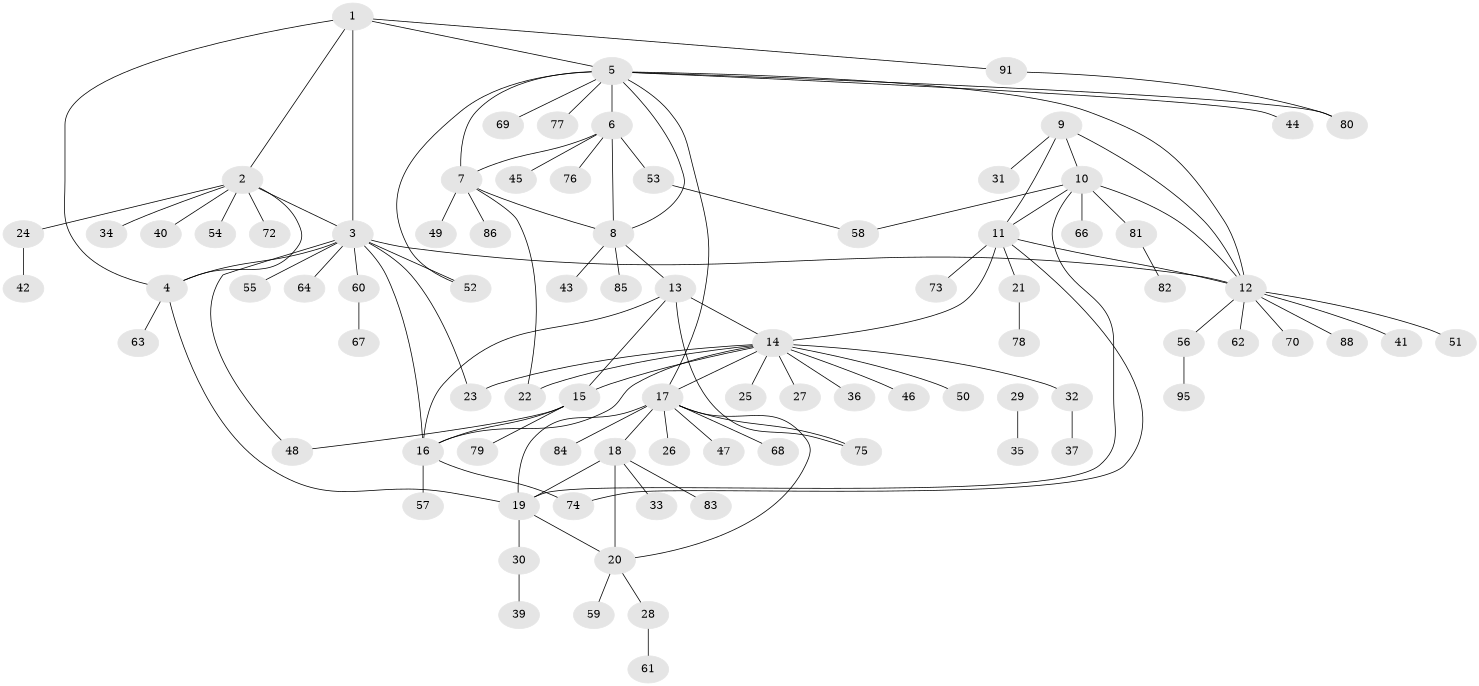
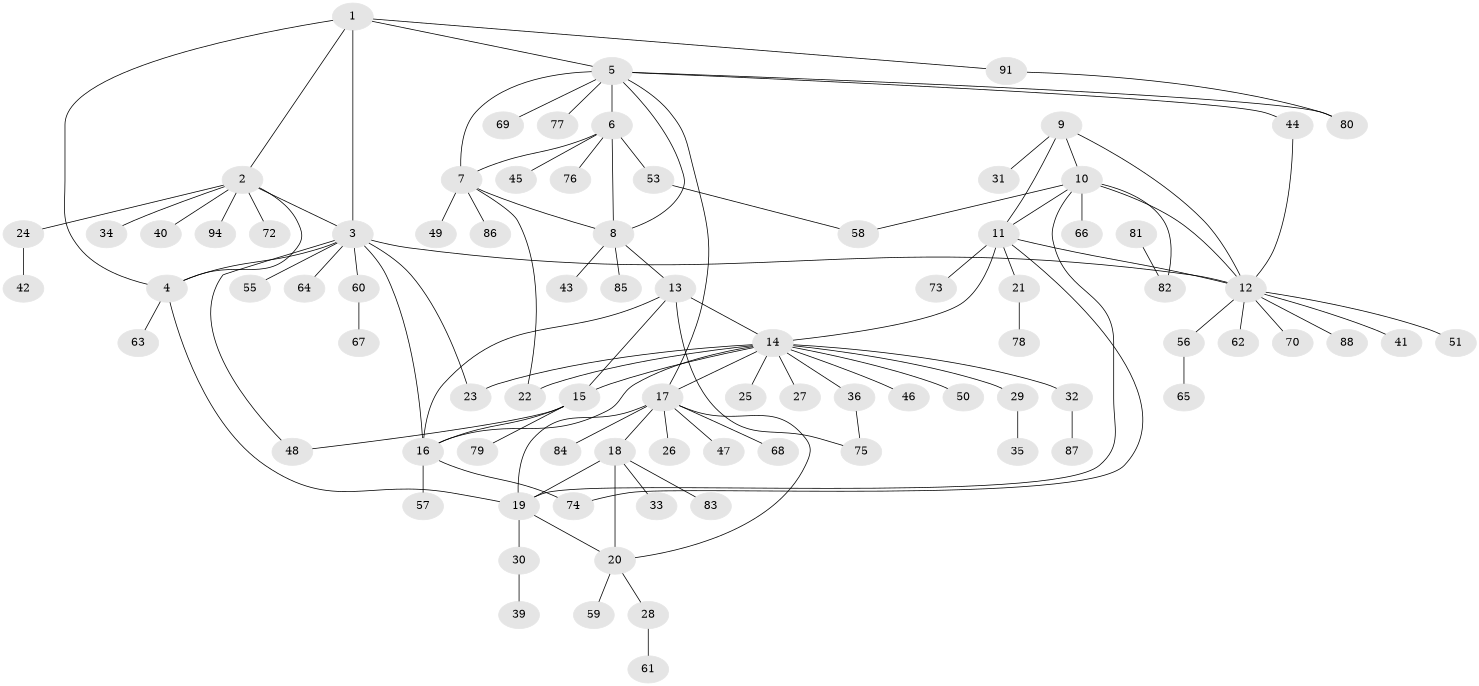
(1031, 98) -> (1285, 211)
(1109, 207) -> (1160, 216)
(215, 234) -> (215, 234)
(471, 289) -> none
none -> (899, 361)
(1184, 397) -> (1184, 397)
(762, 425) -> (858, 424)
(1072, 452) -> (1072, 452)
